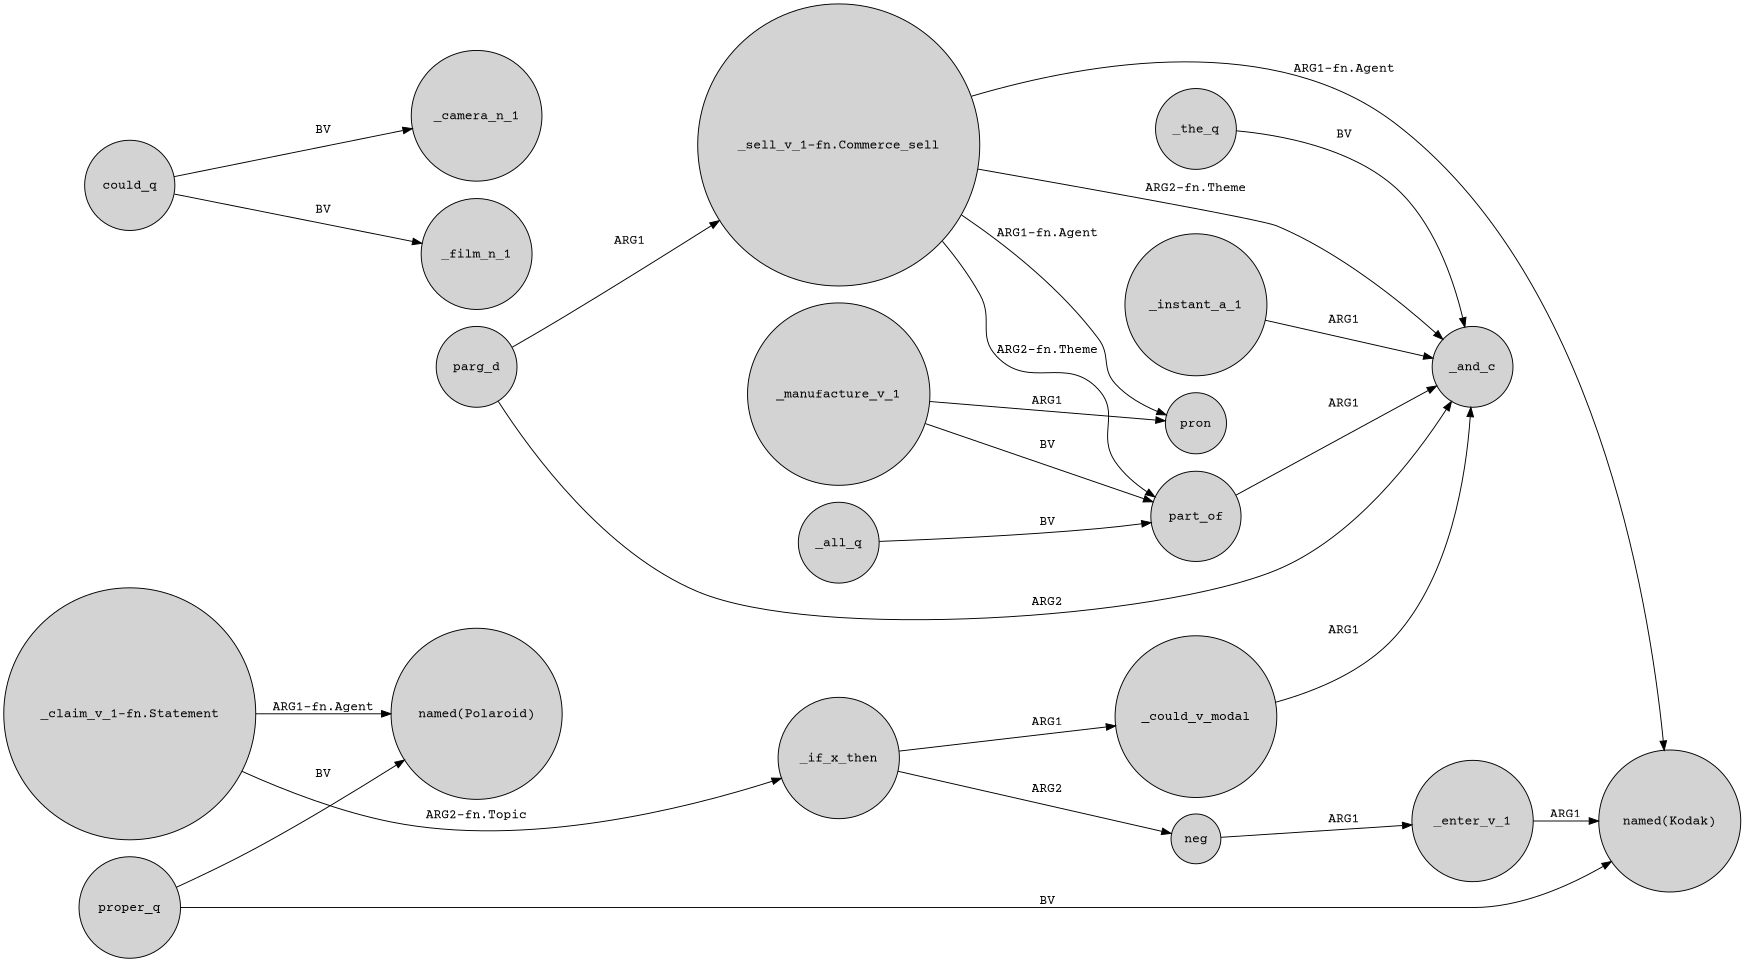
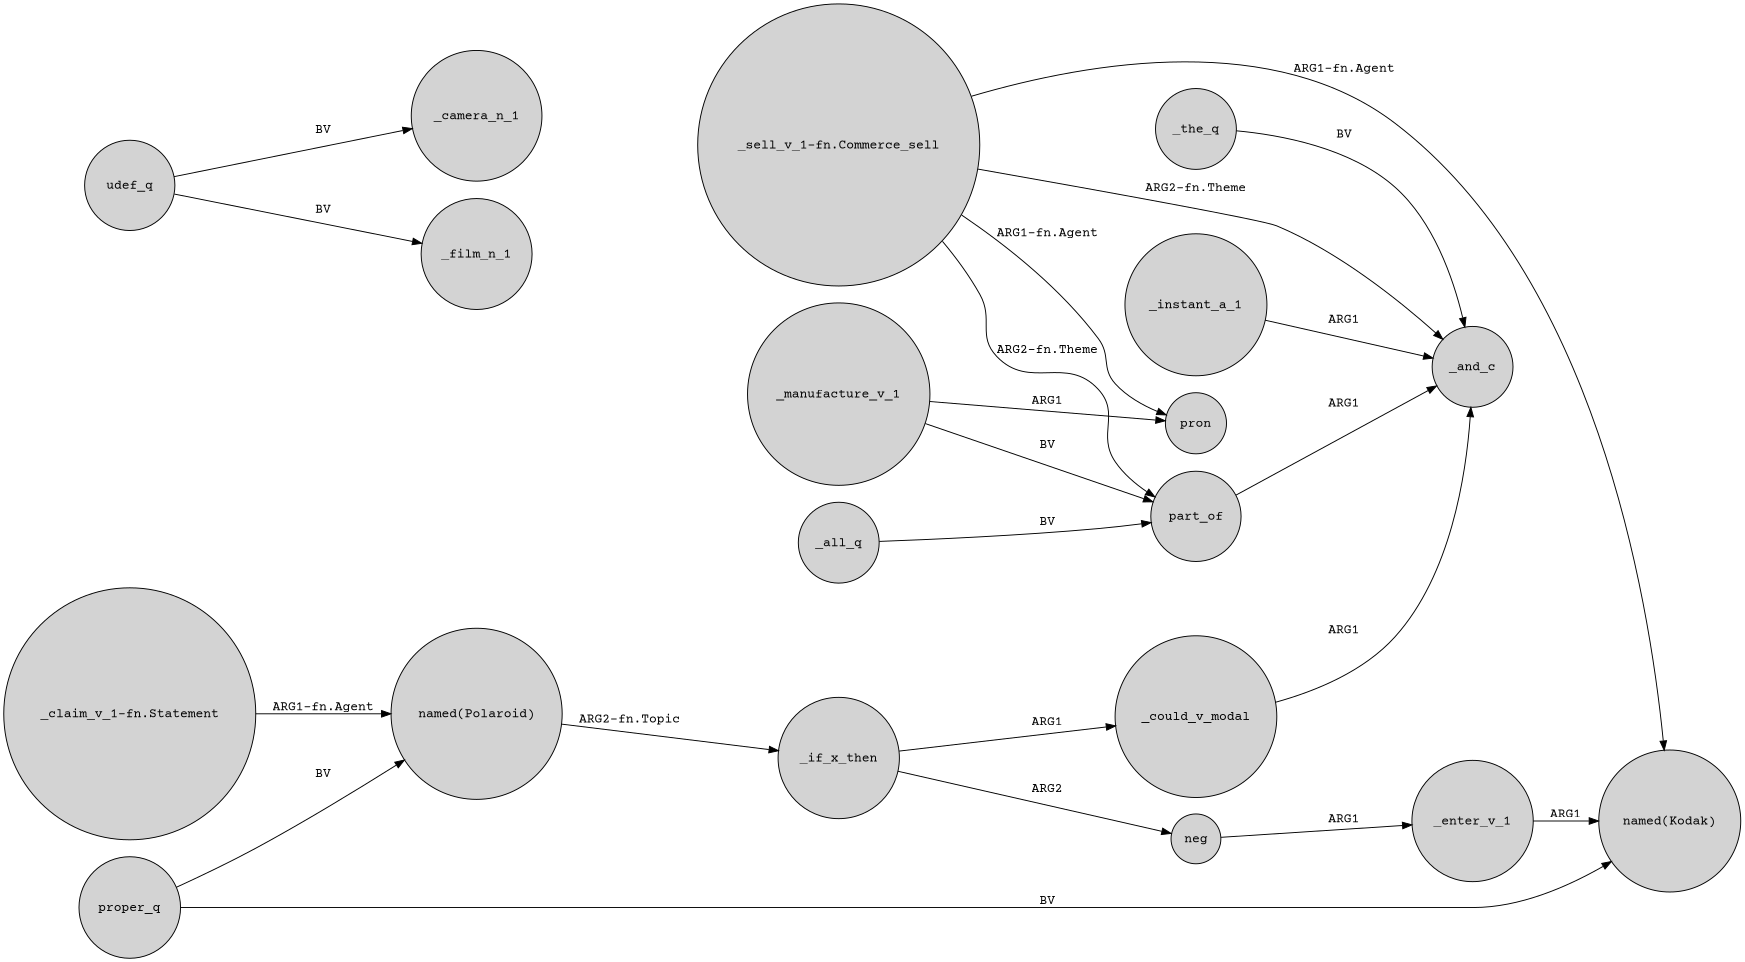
(130, 185) -> (130, 185)
(477, 367) -> none
(505, 830) -> (665, 737)
